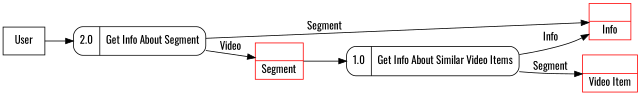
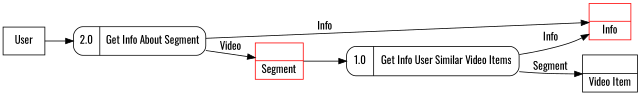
(325, 27) -> (325, 27)
(445, 61) -> (446, 61)
(610, 73) -> (610, 73)
